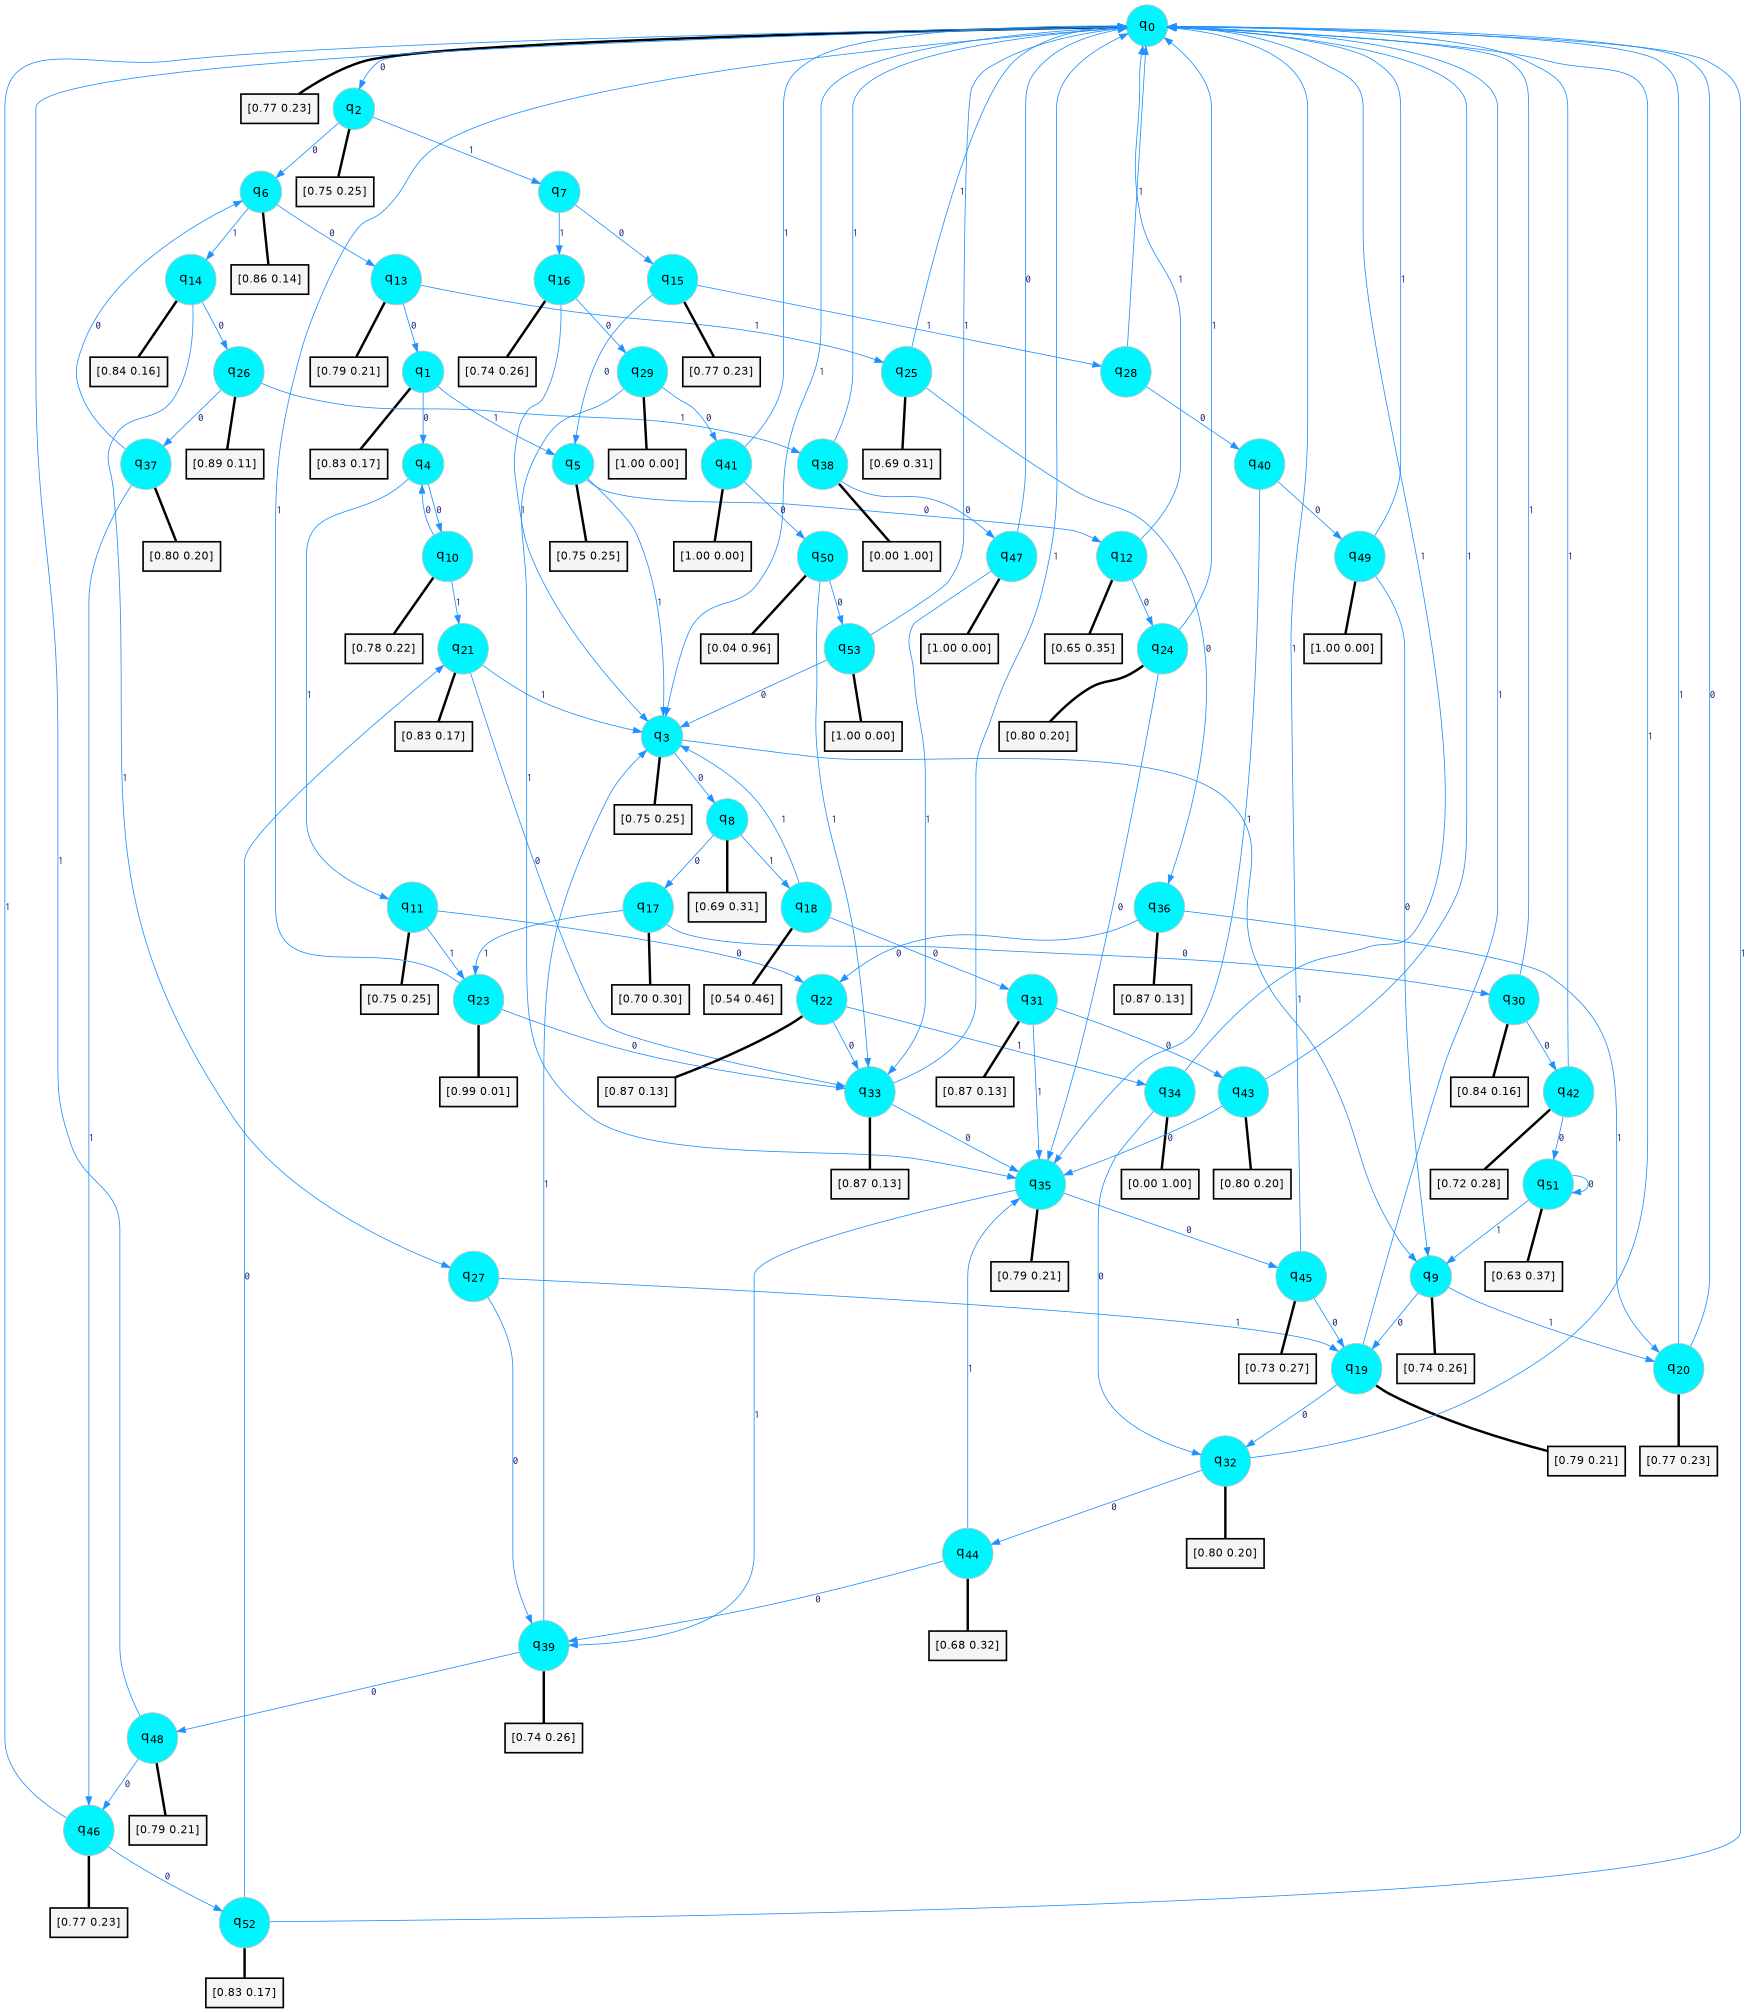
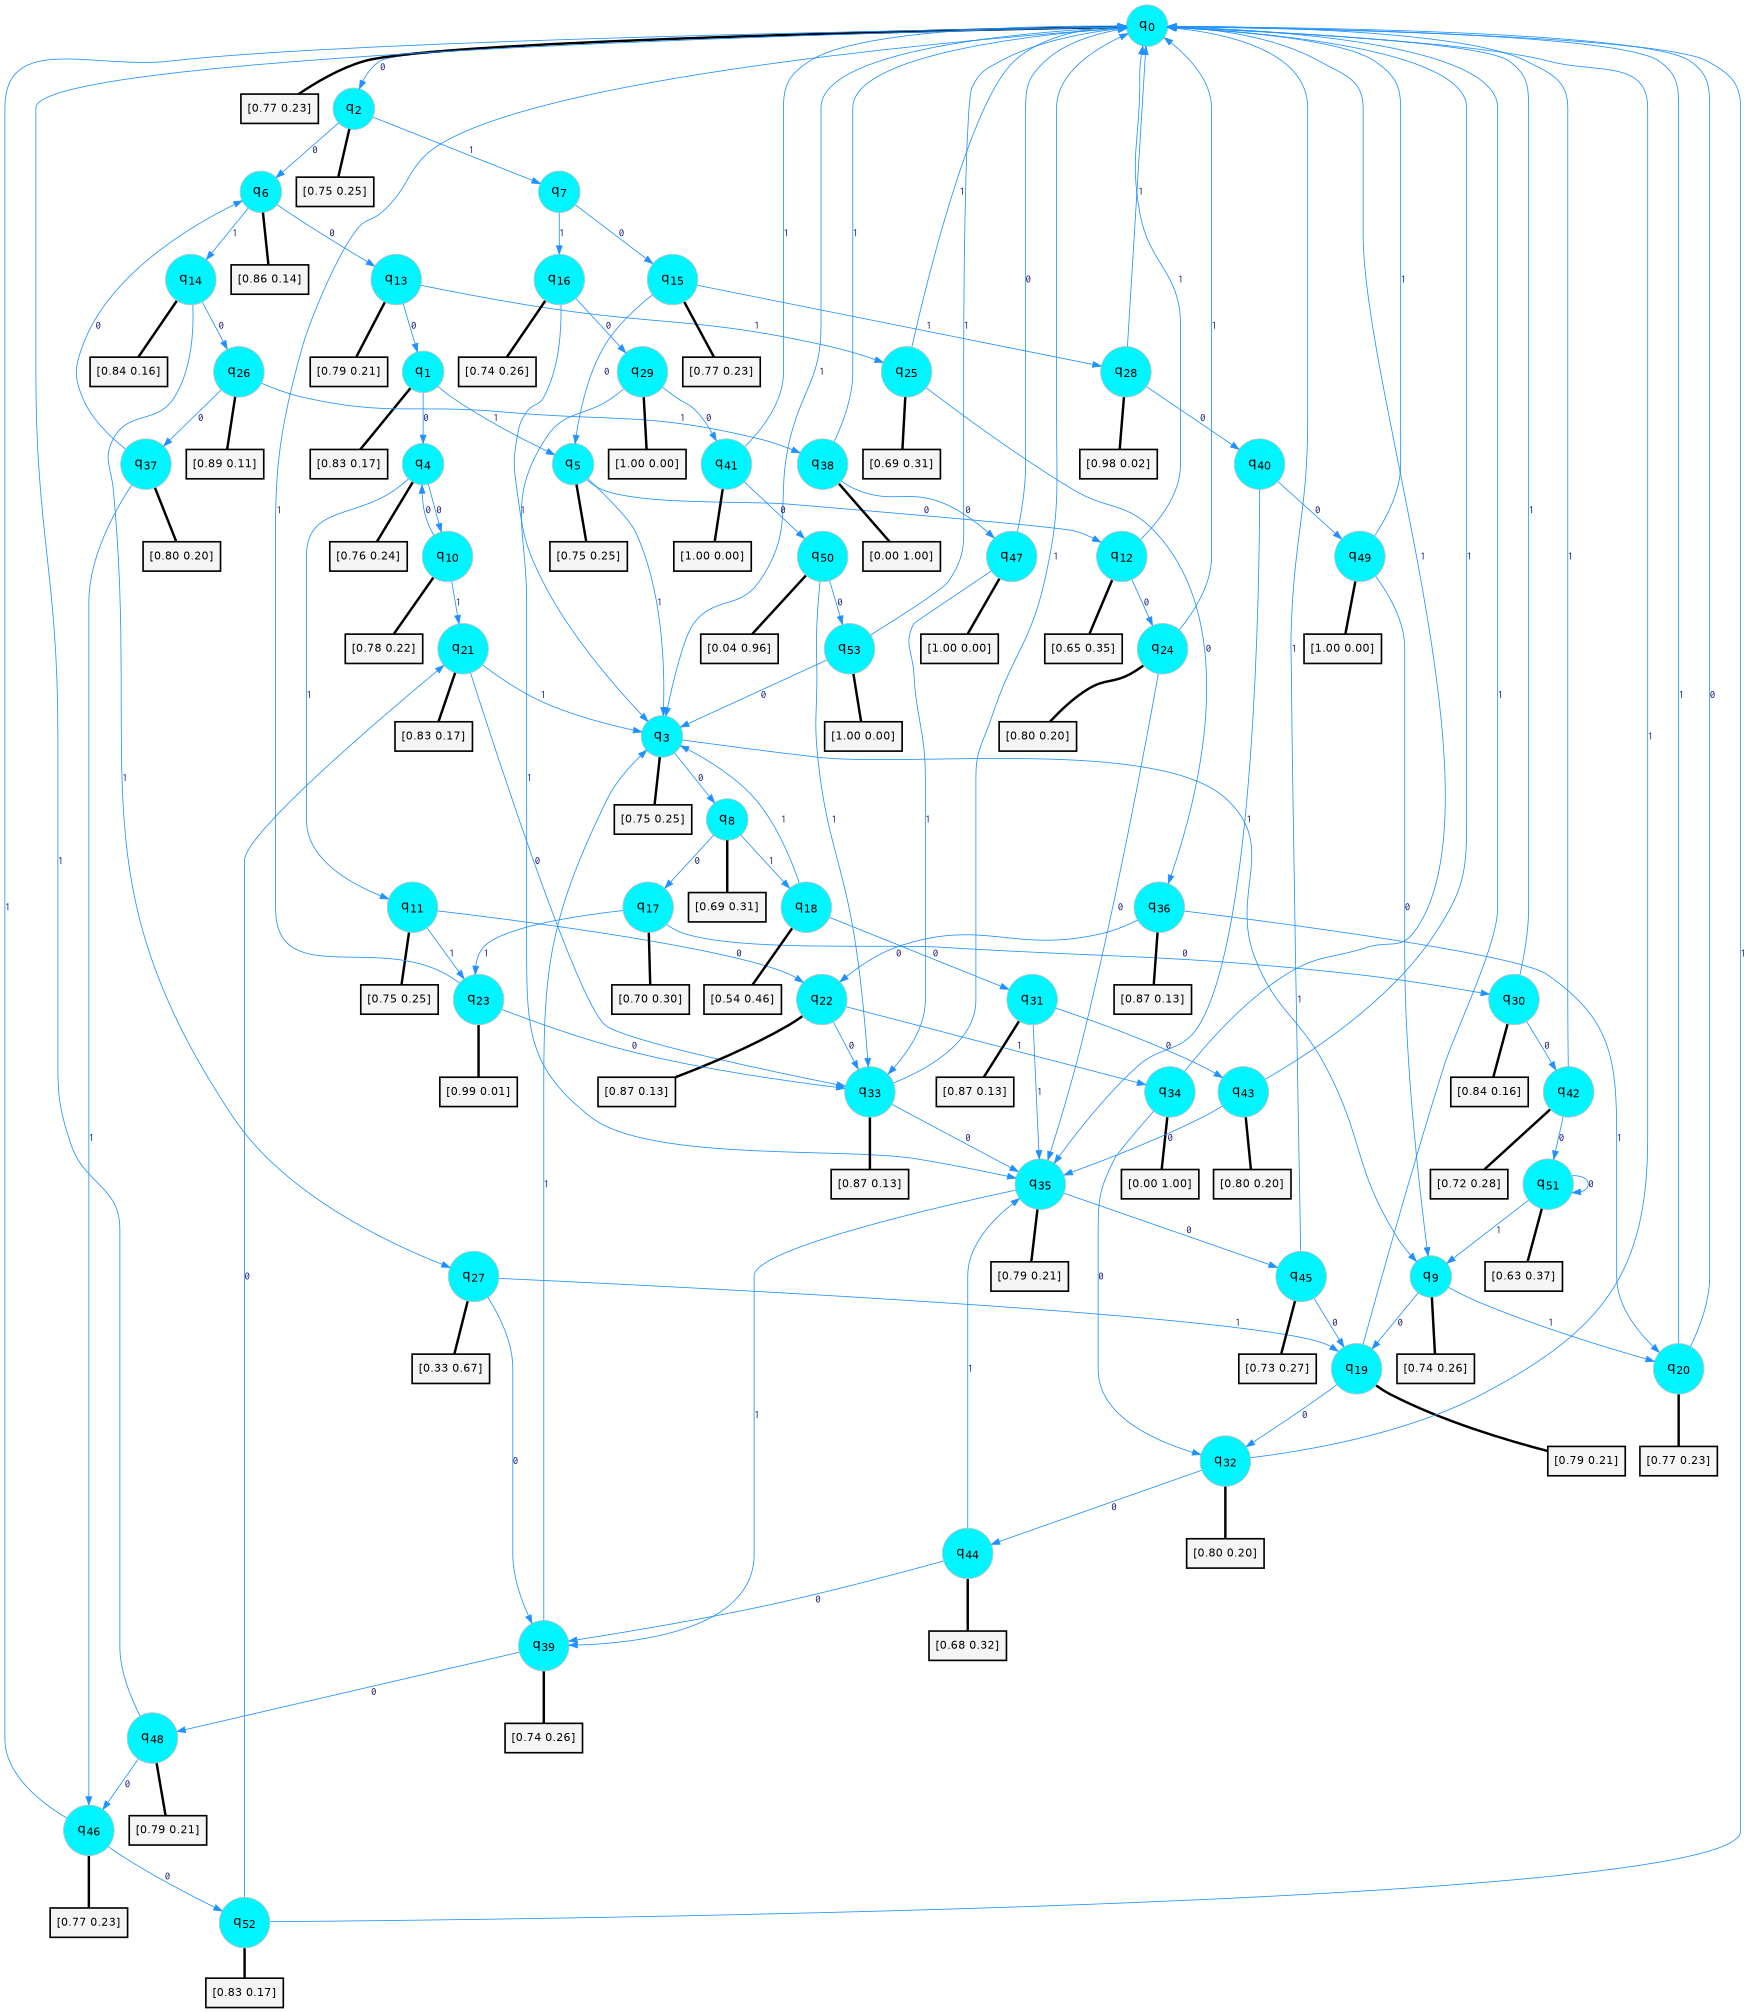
none -> (1119, 464)
none -> (369, 556)
none -> (451, 1369)
